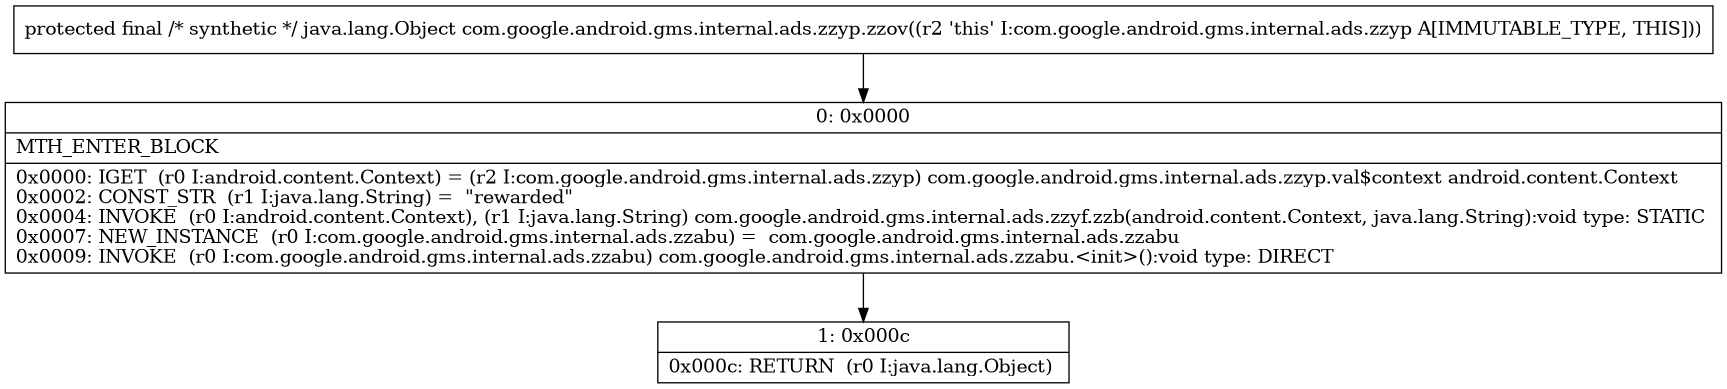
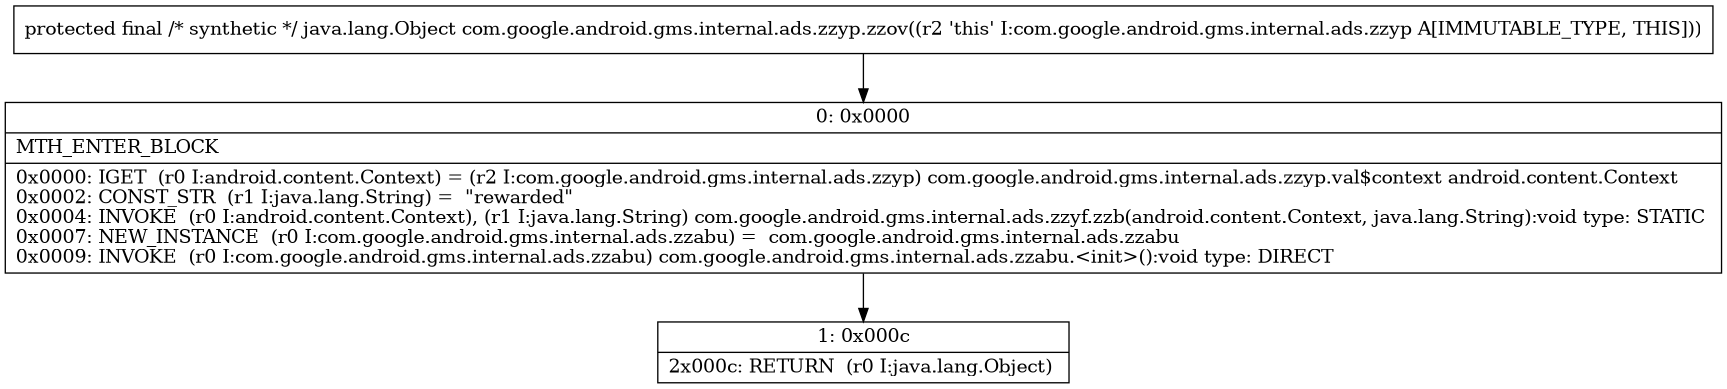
(863, 367) -> (863, 367)
